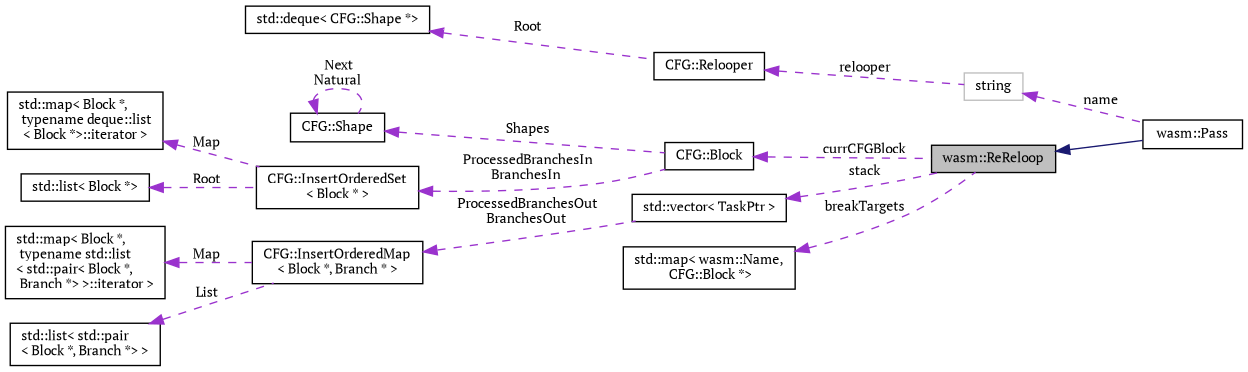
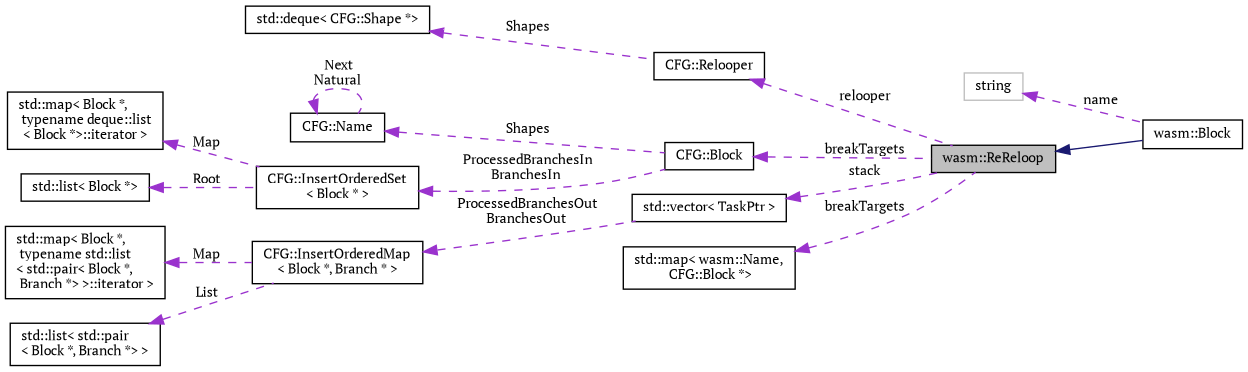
(526, 27) -> (526, 27)
(871, 78) -> (858, 115)
(338, 128) -> (338, 128)
(1193, 134) -> (1193, 134)
(863, 150) -> (863, 150)
